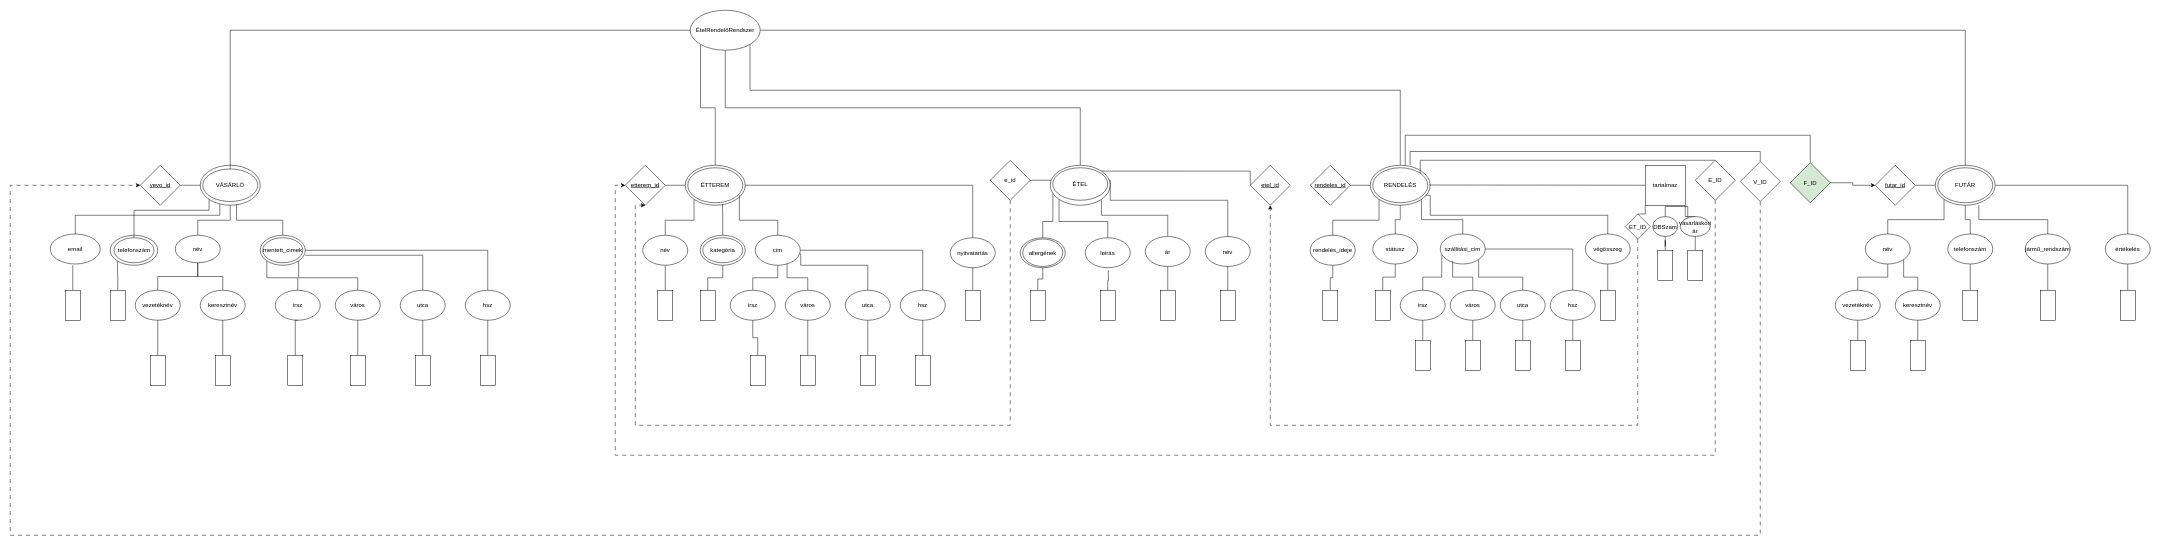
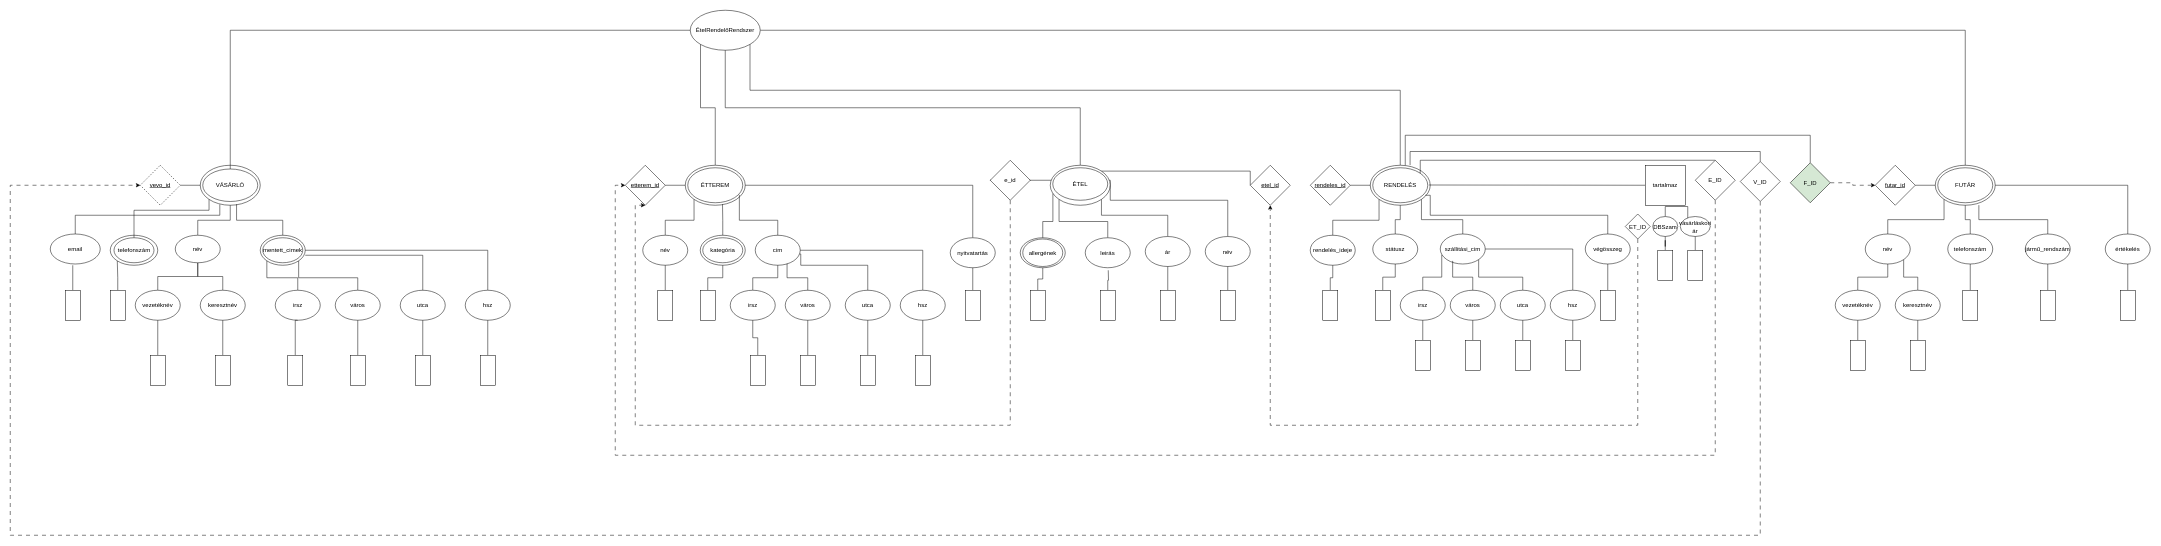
(1852, 183) -> (1852, 183)
(160, 185) -> (160, 185)
(1645, 214) -> none
(1685, 217) -> none
